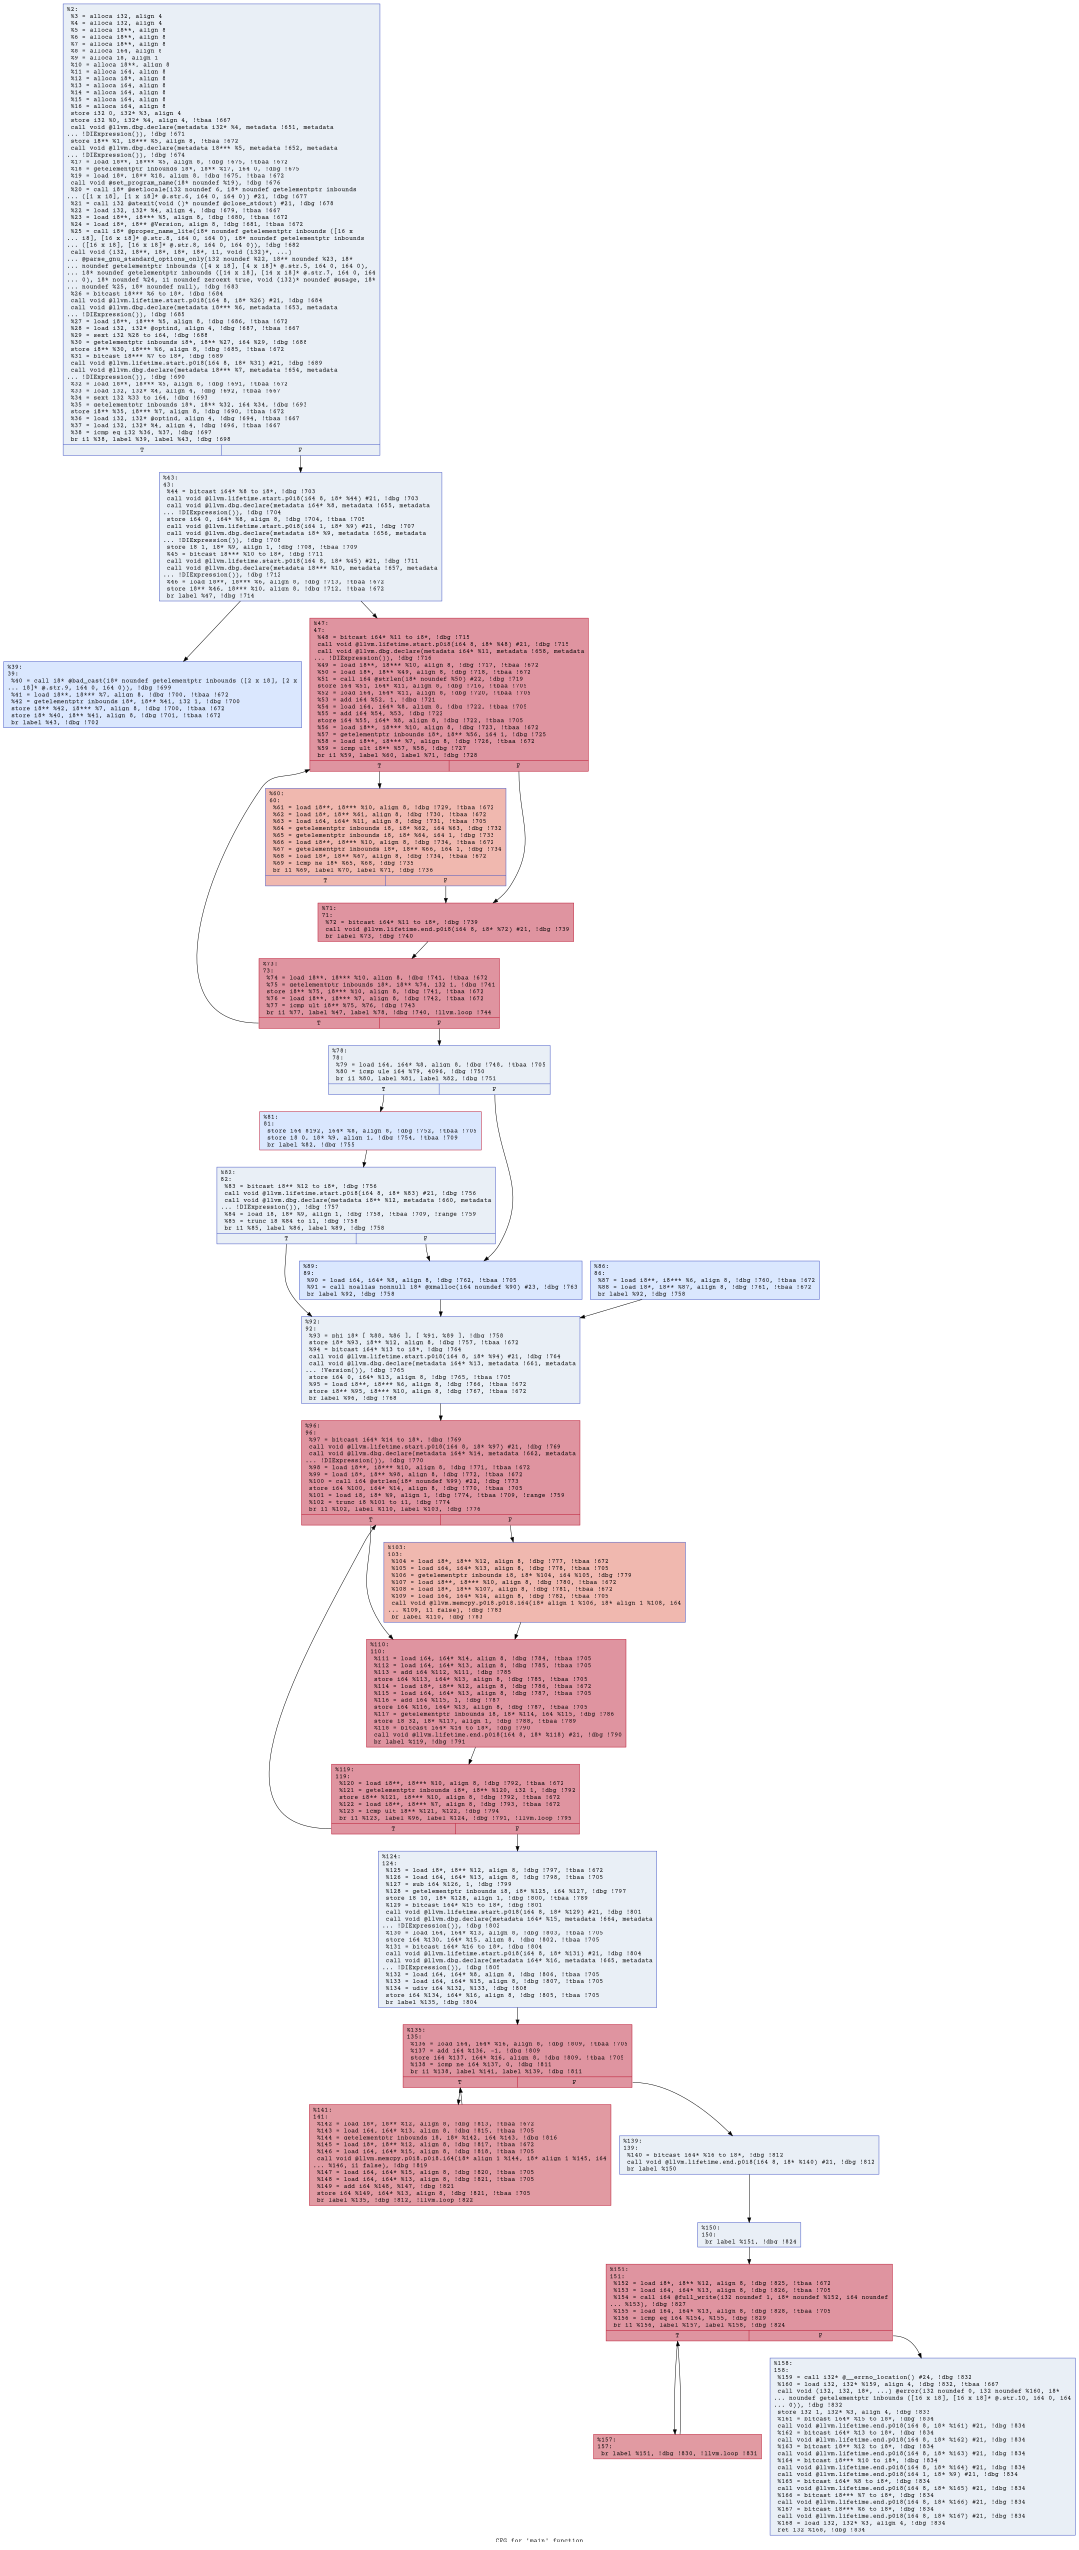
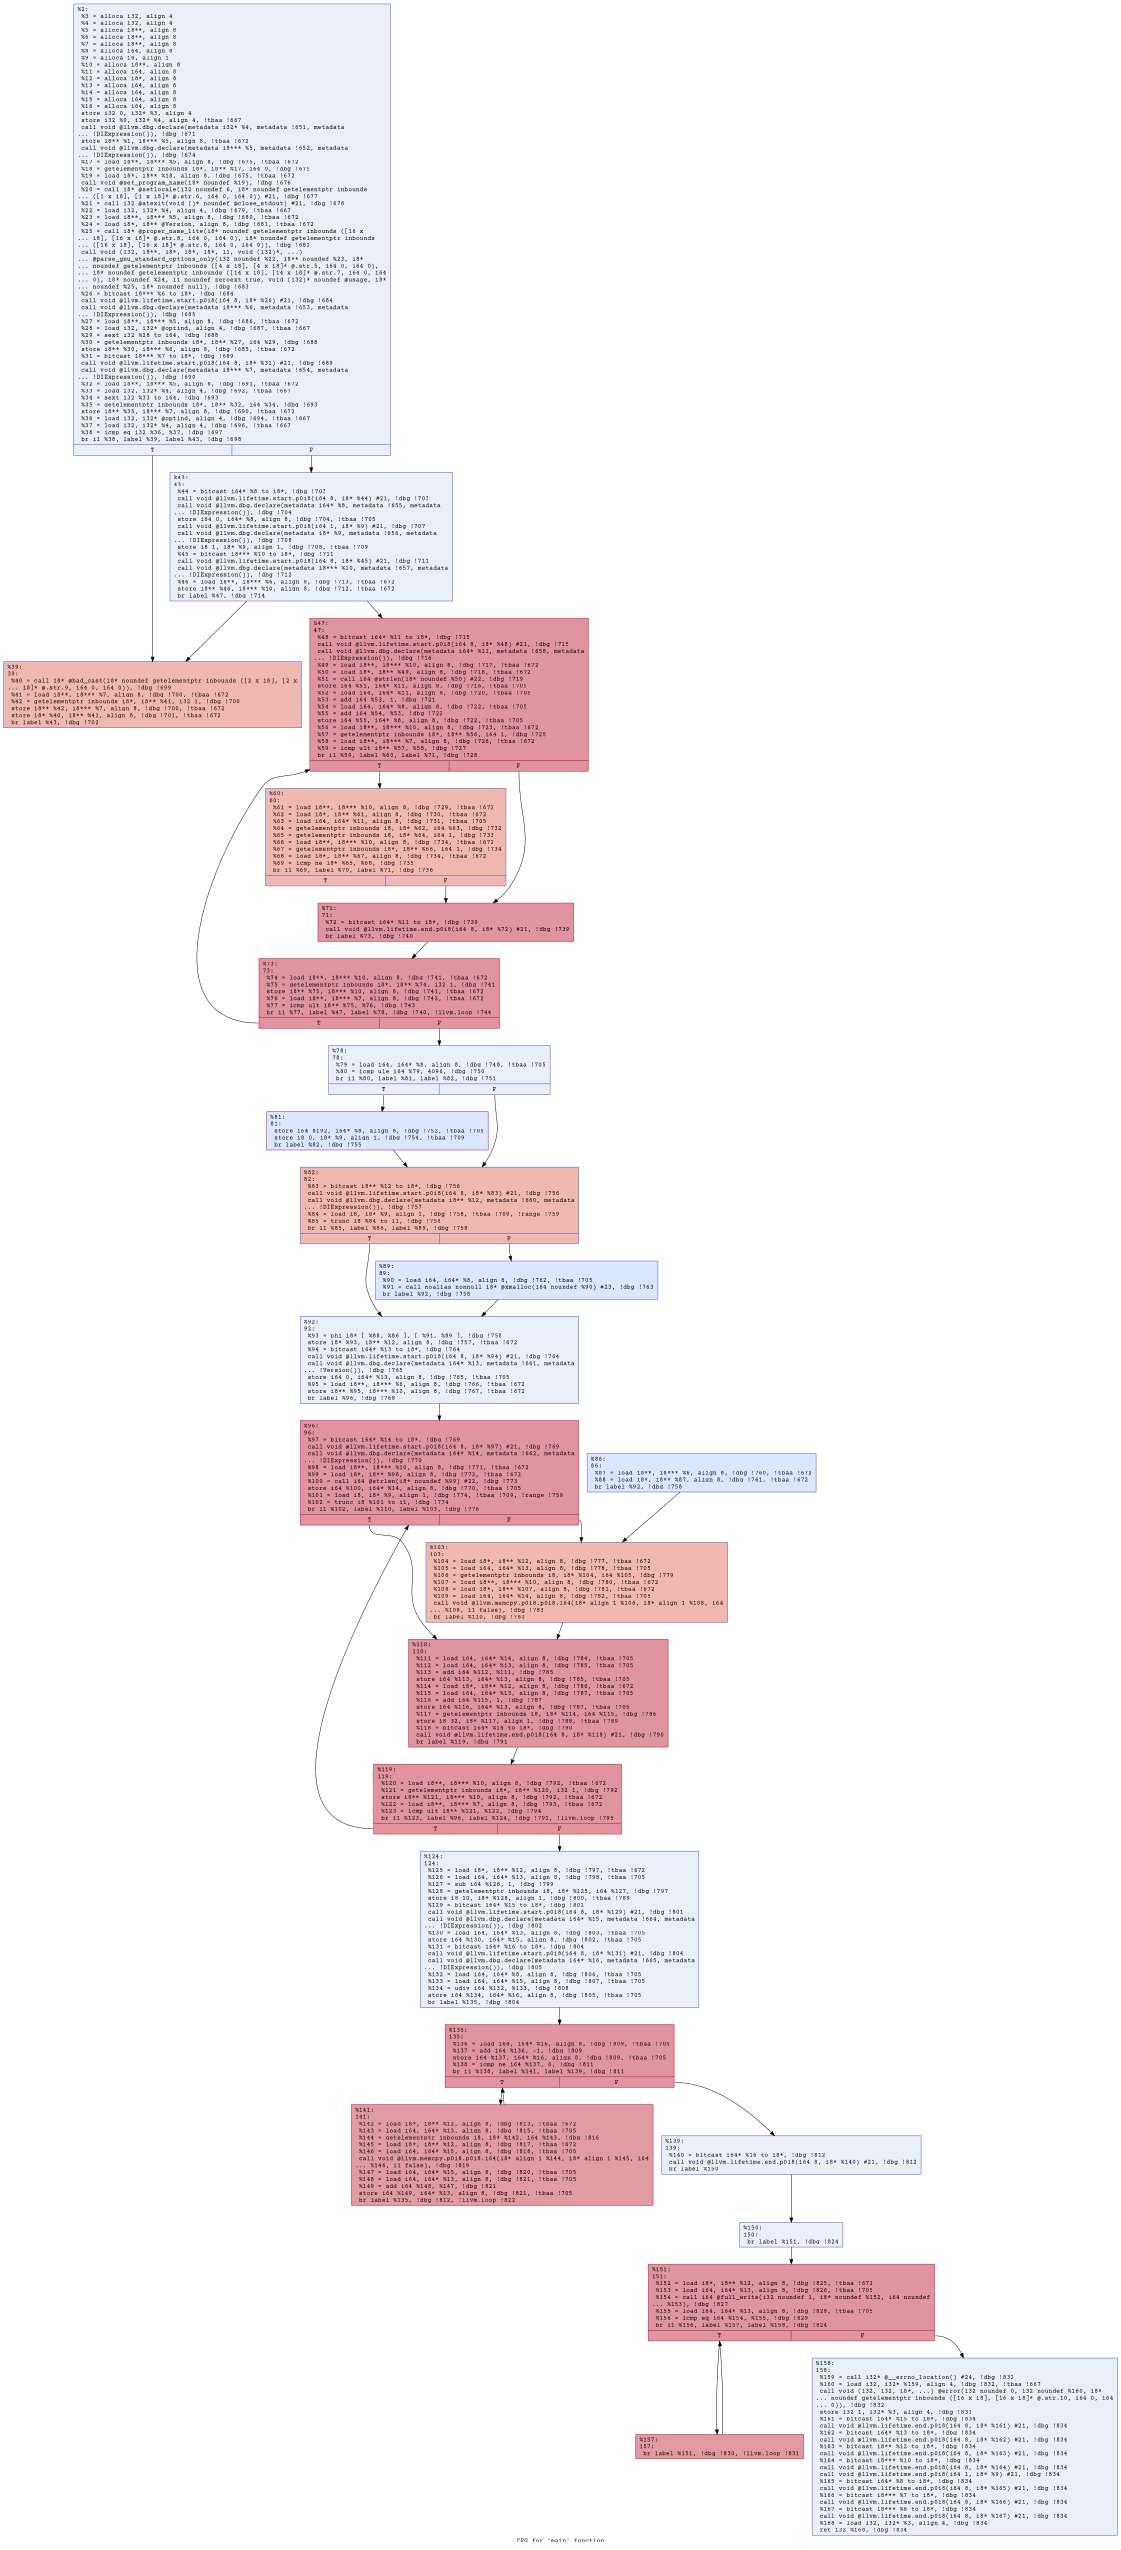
none -> (153, 556)
(153, 695) -> (153, 695)
(511, 1179) -> (497, 1130)
(356, 1206) -> (439, 1206)
(613, 1308) -> (653, 1516)
